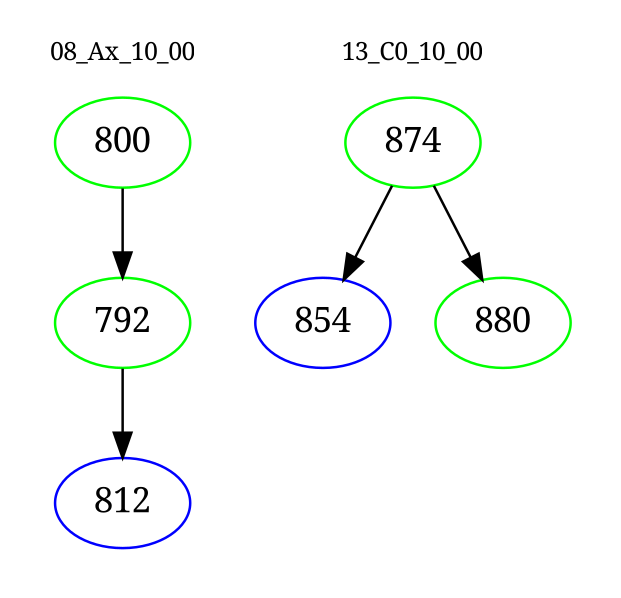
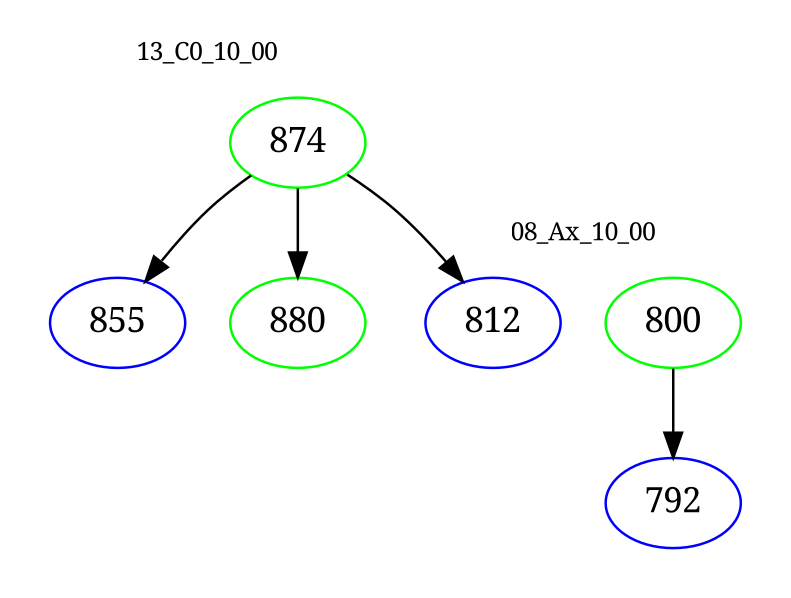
(123, 323) -> (673, 503)
(323, 323) -> (118, 323)
(123, 401) -> (421, 235)
